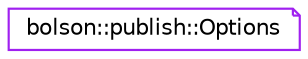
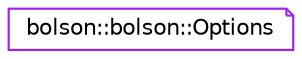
(154, 29) -> (151, 29)
